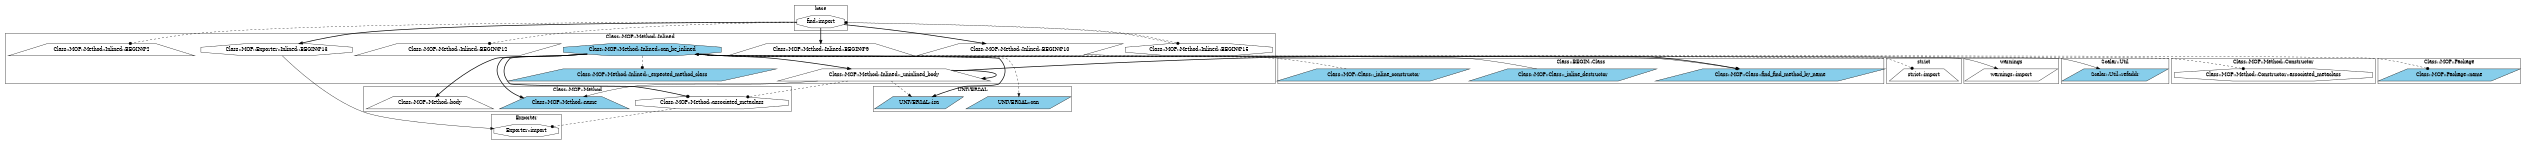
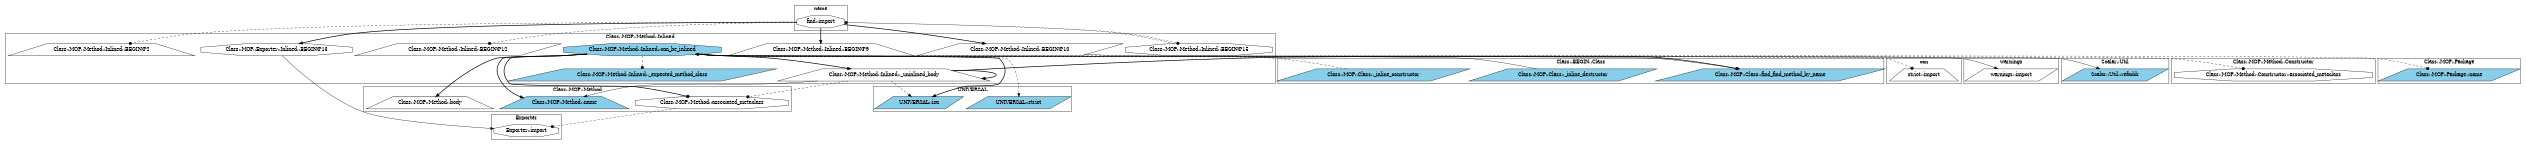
(821, 9) -> (821, 9)
(1924, 62) -> (1924, 62)
(1018, 103) -> (1018, 103)
